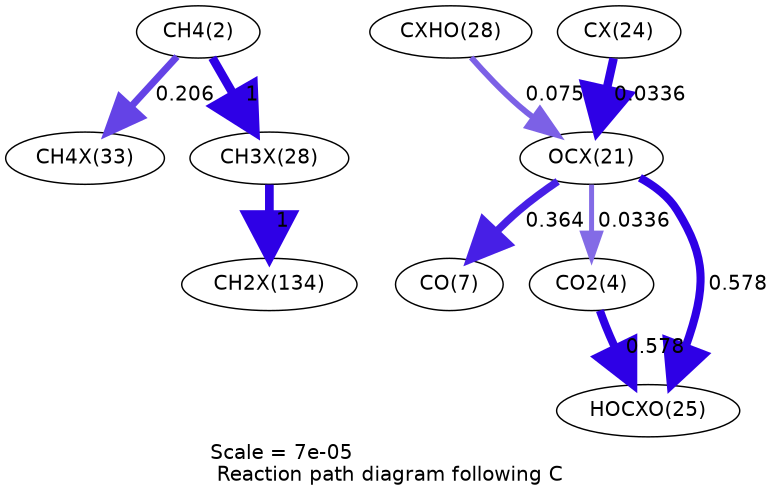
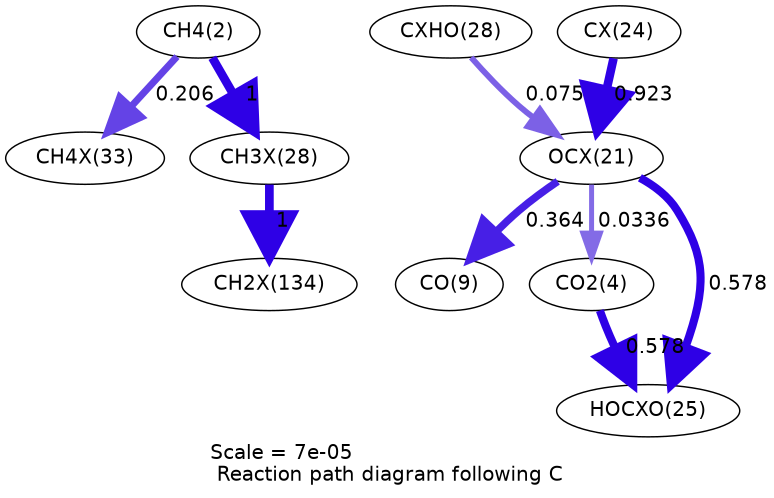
(647, 95) -> (641, 95)
(449, 284) -> (449, 284)
